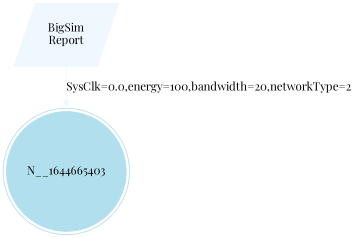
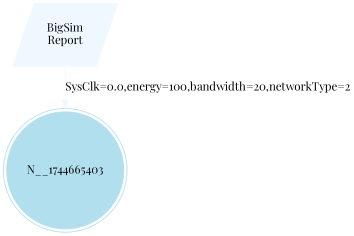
(66, 171) -> (65, 170)
